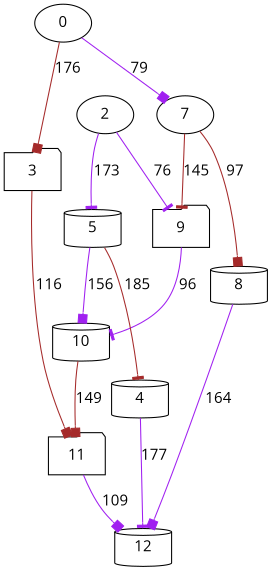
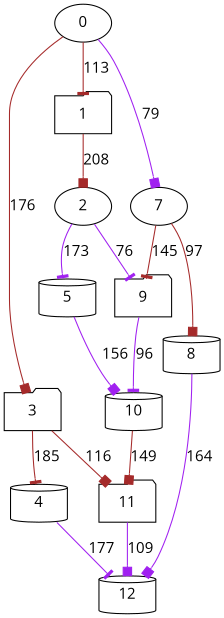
none -> (83, 115)
(126, 310) -> (33, 455)
